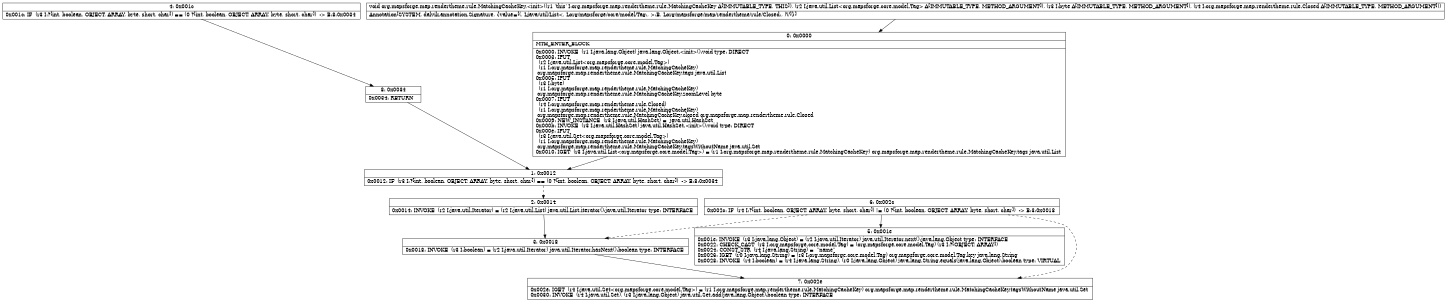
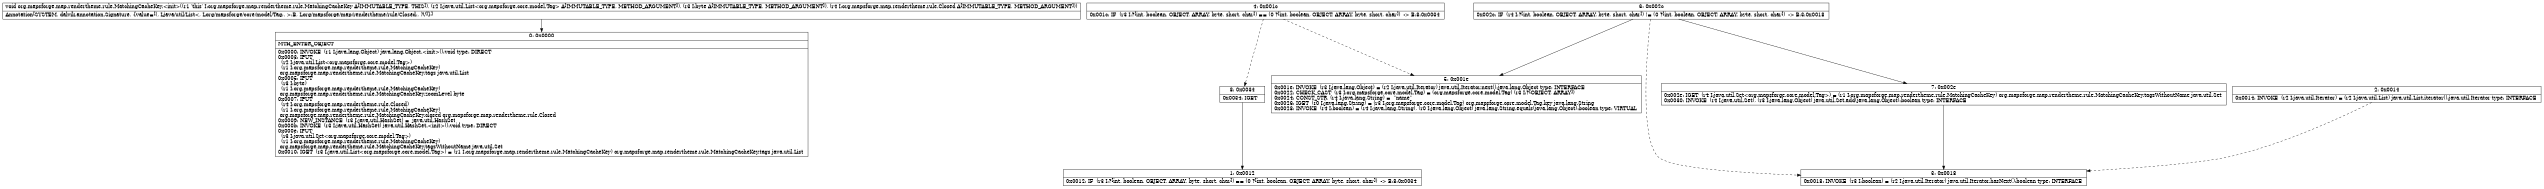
(563, 44) -> (306, 44)
none -> (1347, 47)
(286, 52) -> (1254, 51)
(393, 98) -> (1242, 98)
(589, 162) -> none
(543, 190) -> none
(544, 225) -> (2235, 155)
(1075, 240) -> (1791, 51)
(668, 266) -> (1944, 136)
